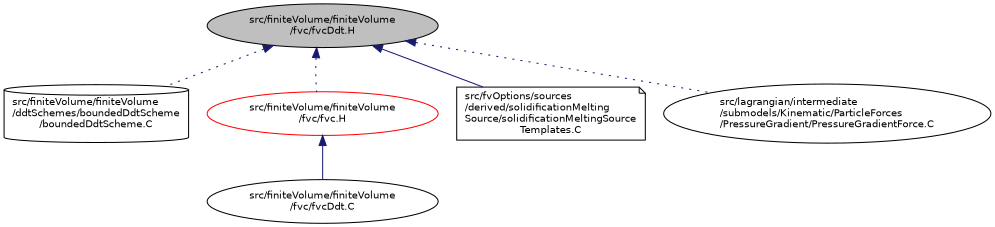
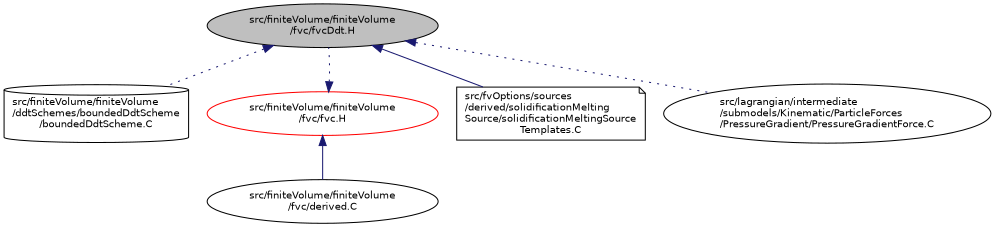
(316, 75) -> (329, 65)
(323, 201) -> (323, 201)
